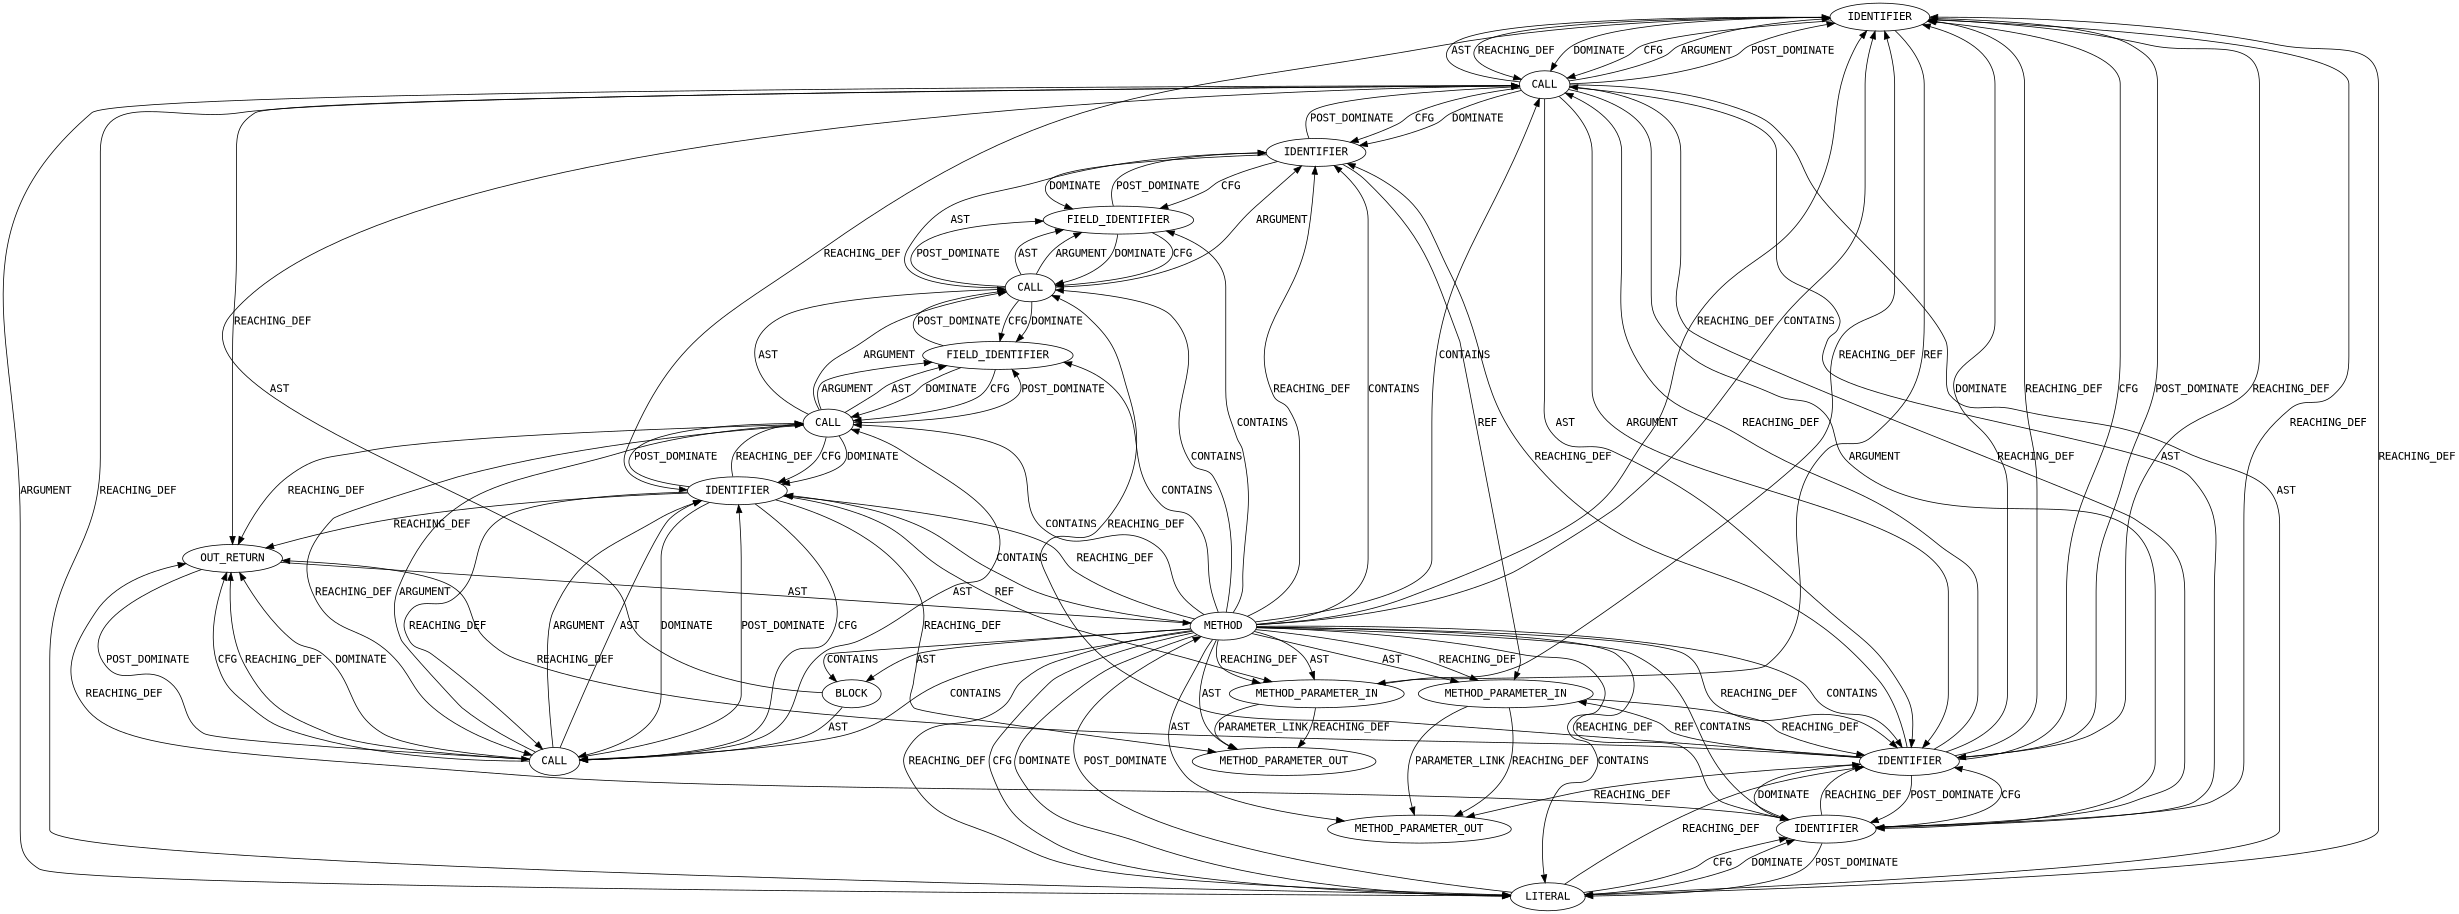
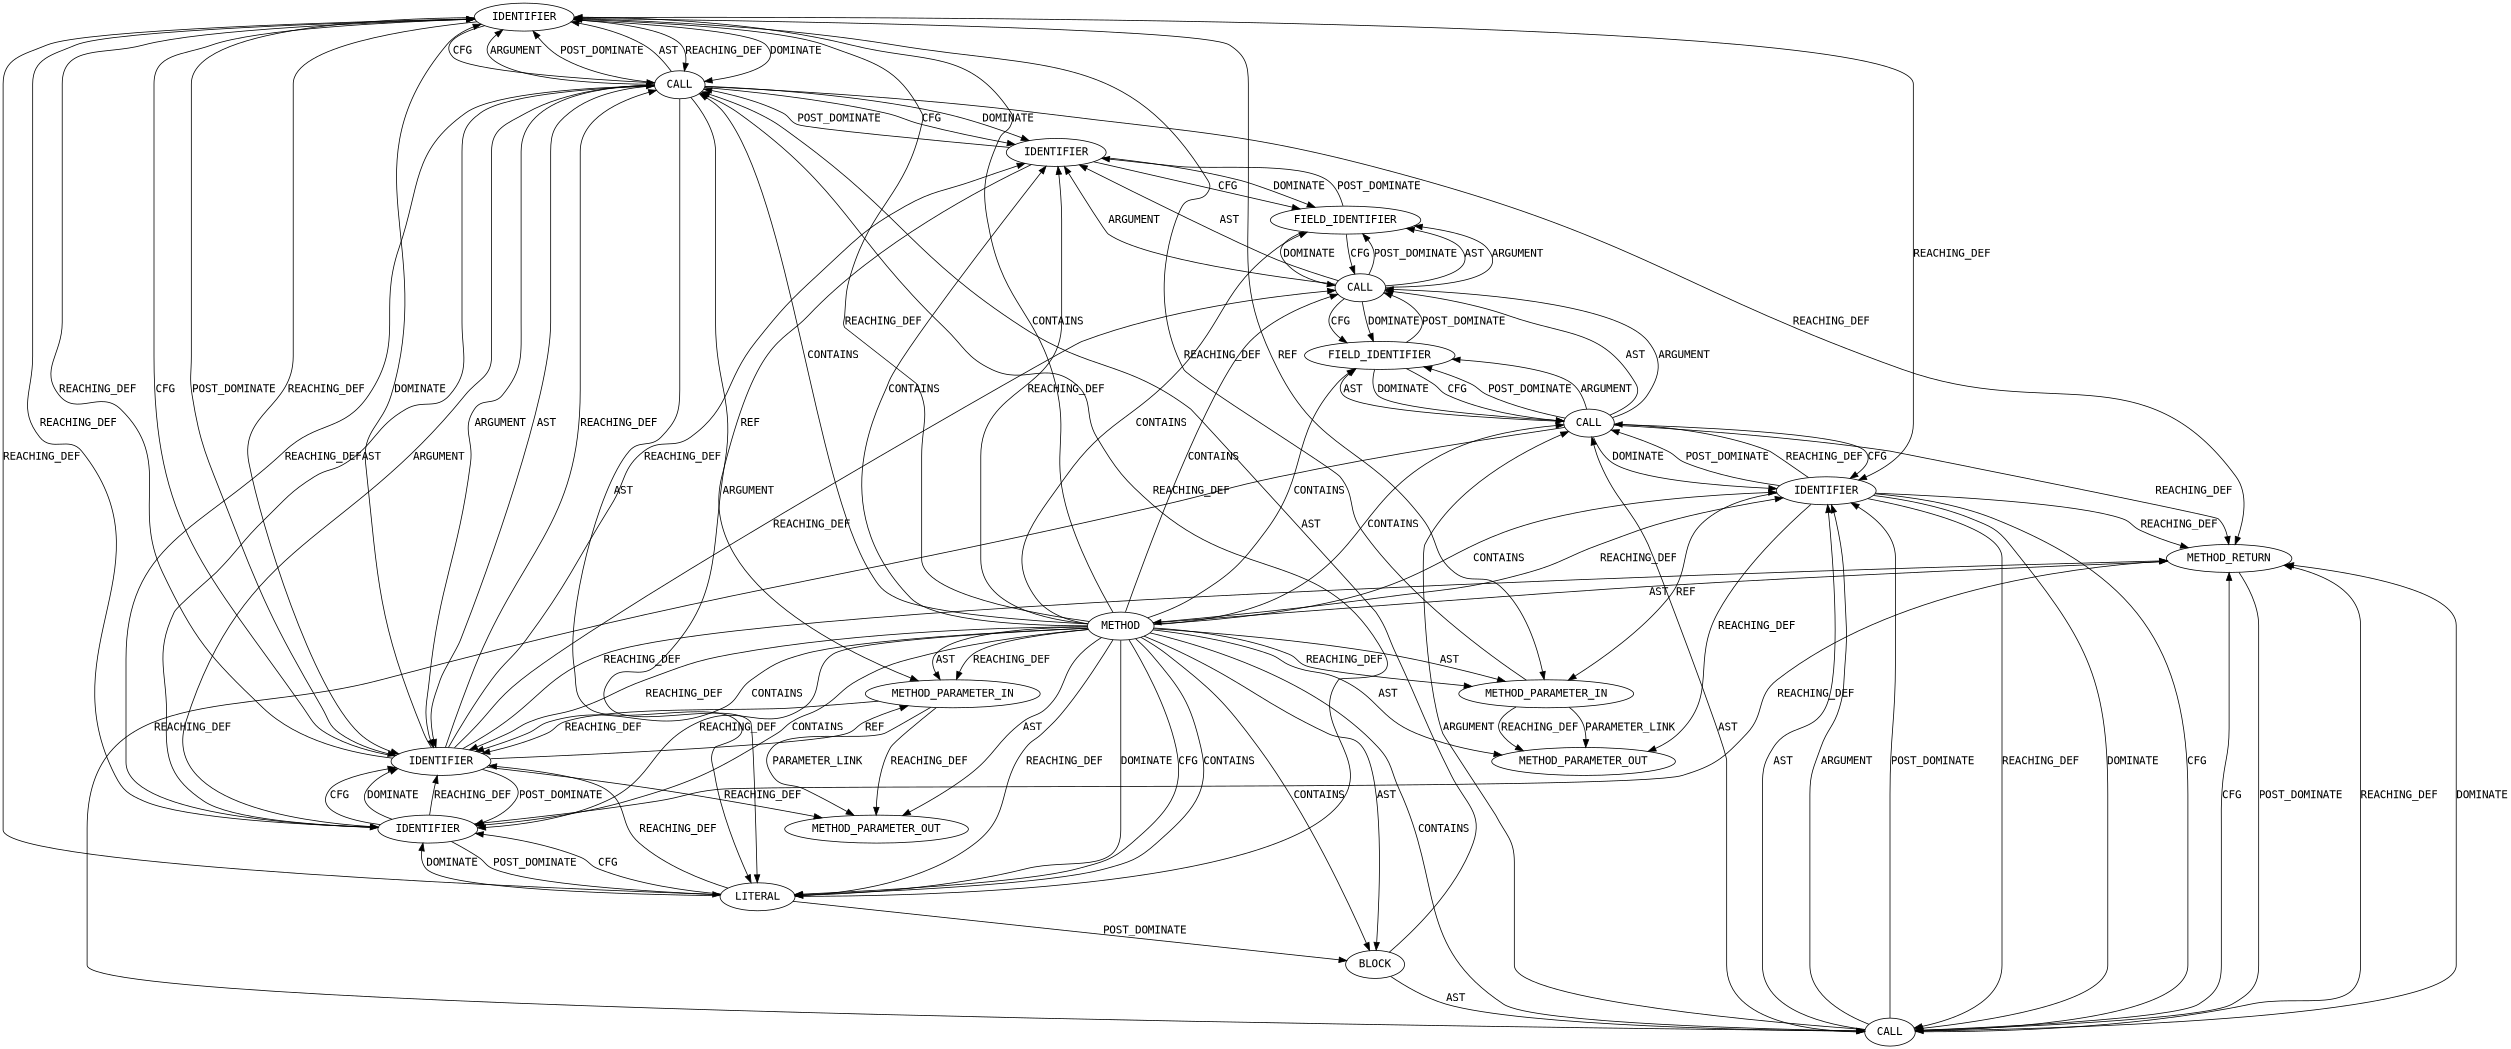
(233, 558) -> (2229, 558)
(1195, 833) -> (1066, 931)
